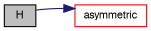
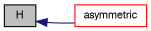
(50, 9) -> (61, 23)
